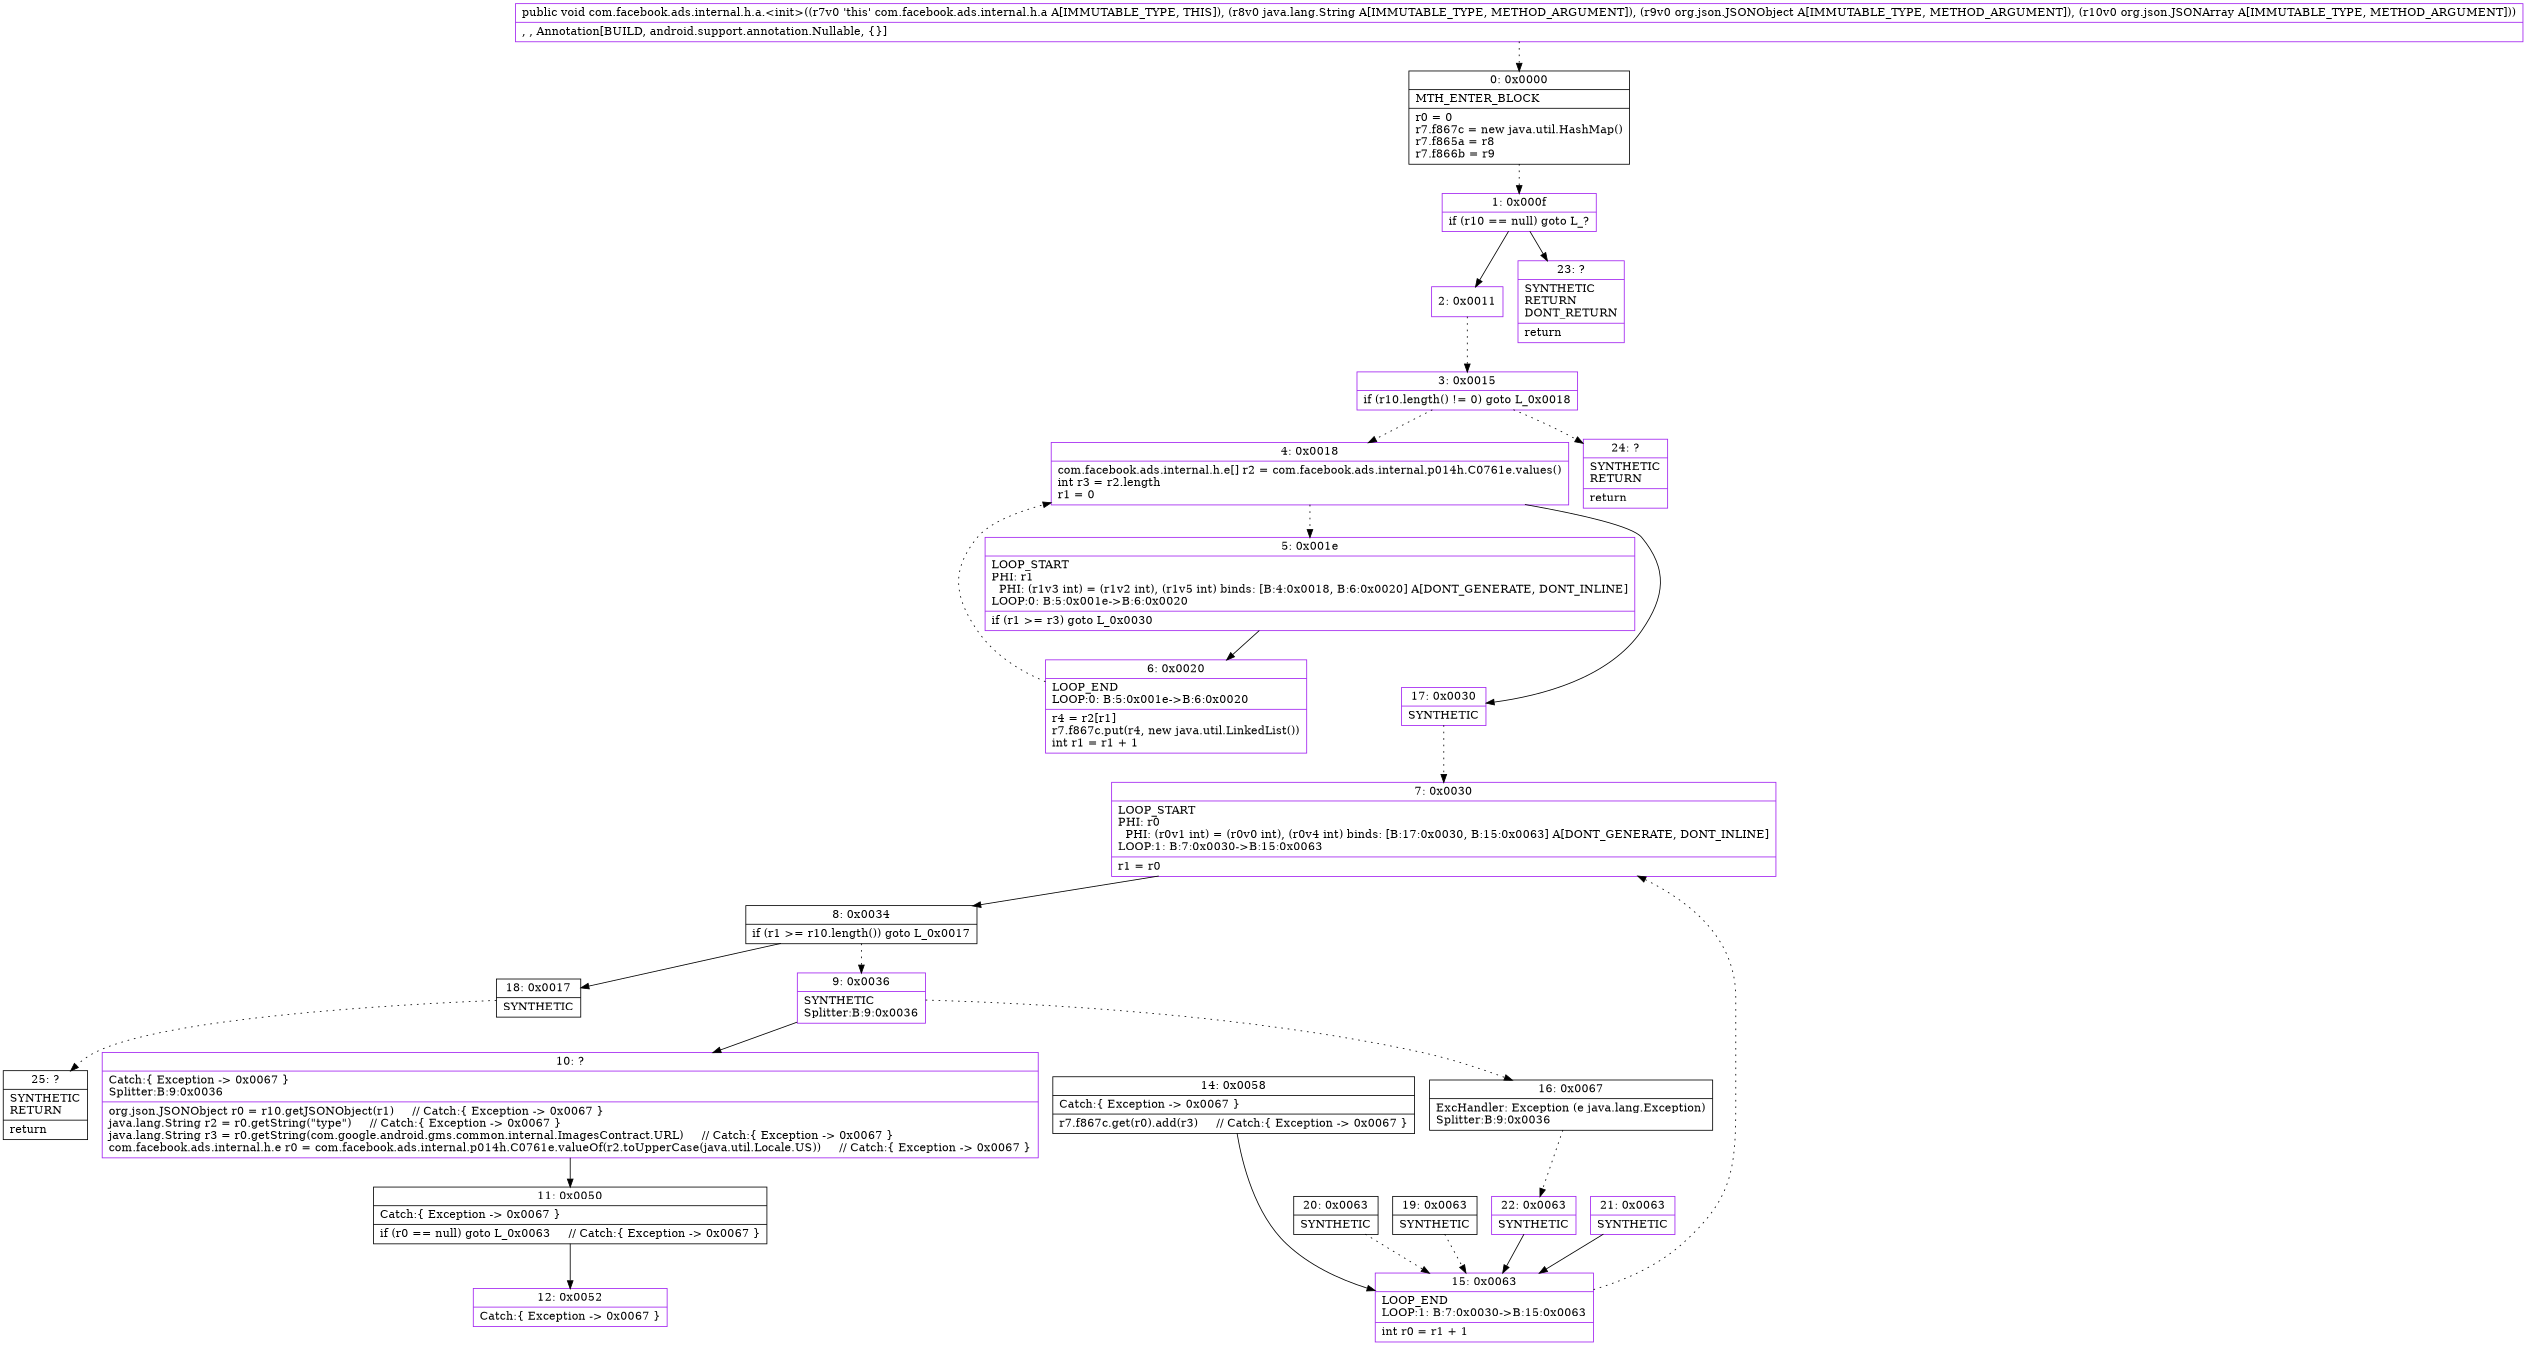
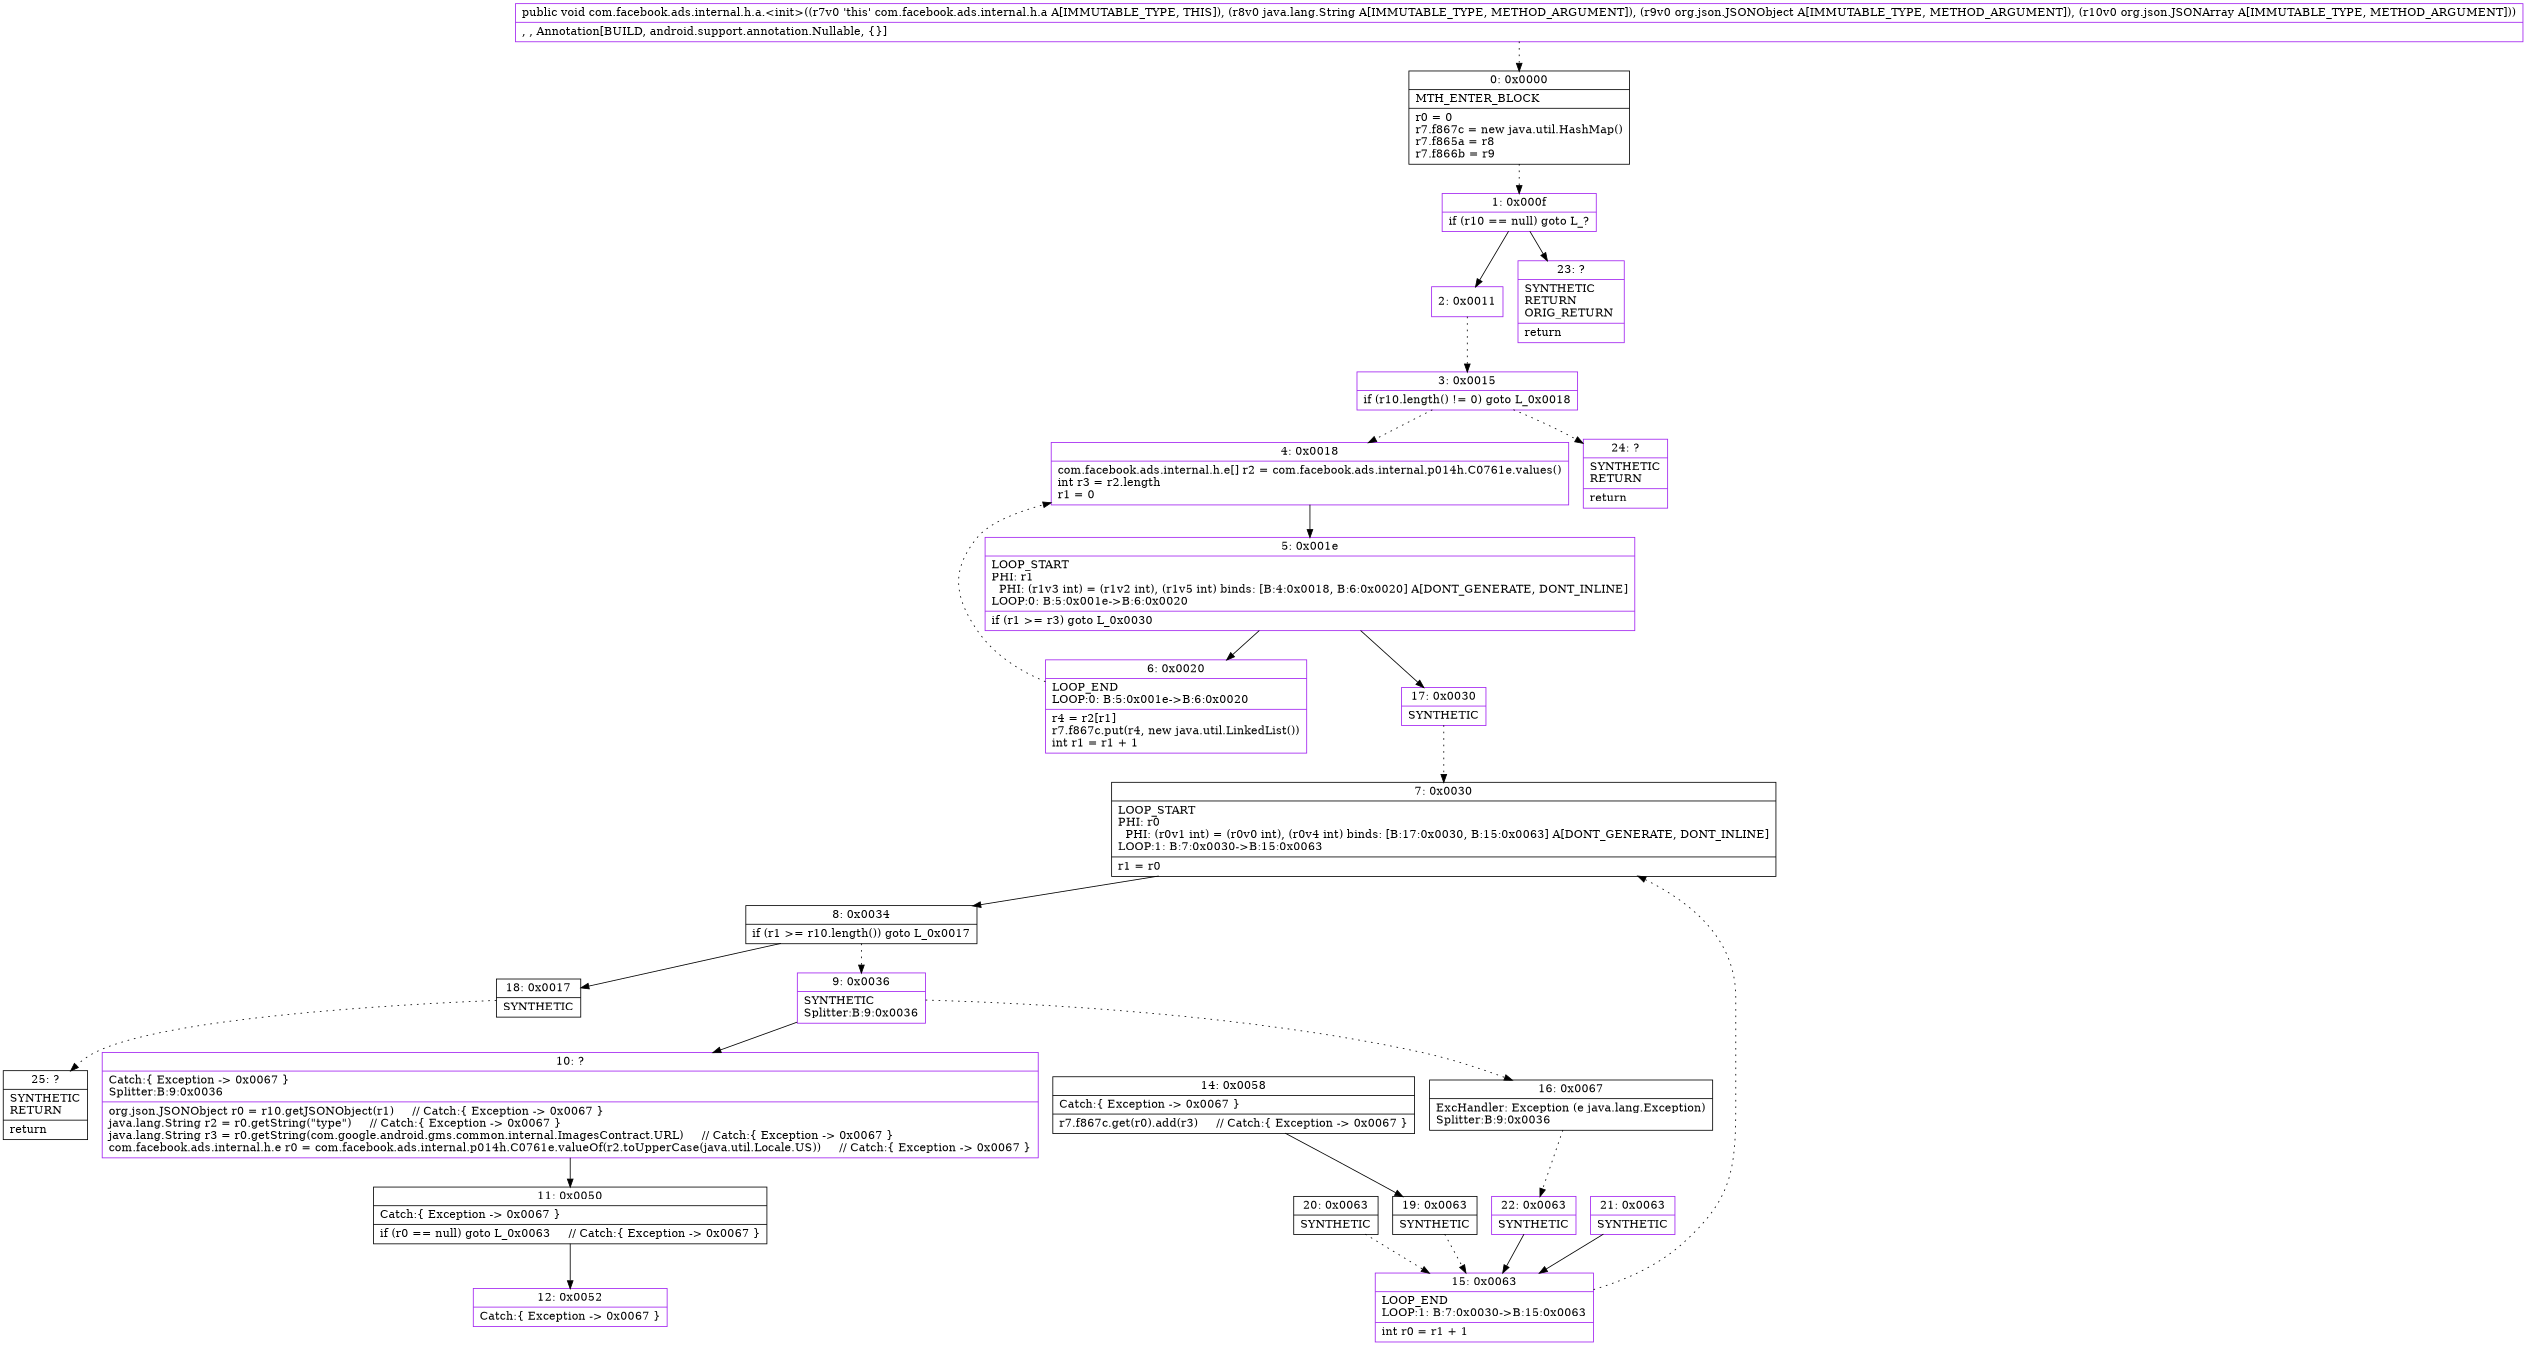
(1571, 313) -> (1569, 313)
(1310, 517) -> (1310, 517)
(1655, 606) -> (1389, 656)
(1444, 829) -> (1444, 829)
(1276, 1233) -> (1341, 1163)
